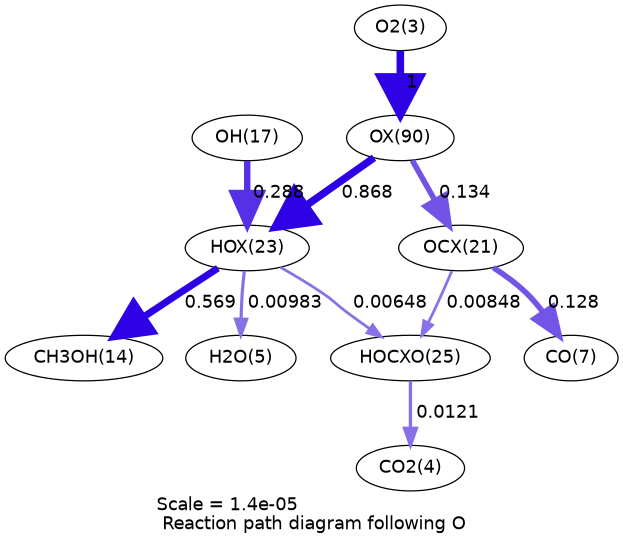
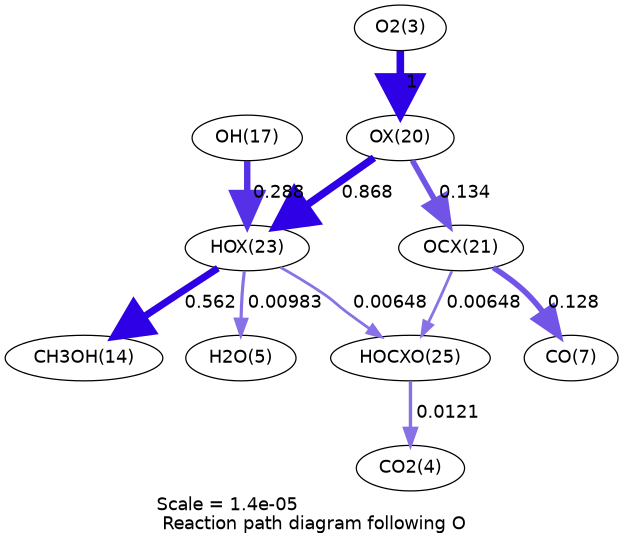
(400, 138) -> (400, 138)
(208, 303) -> (208, 303)
(481, 303) -> (481, 303)
